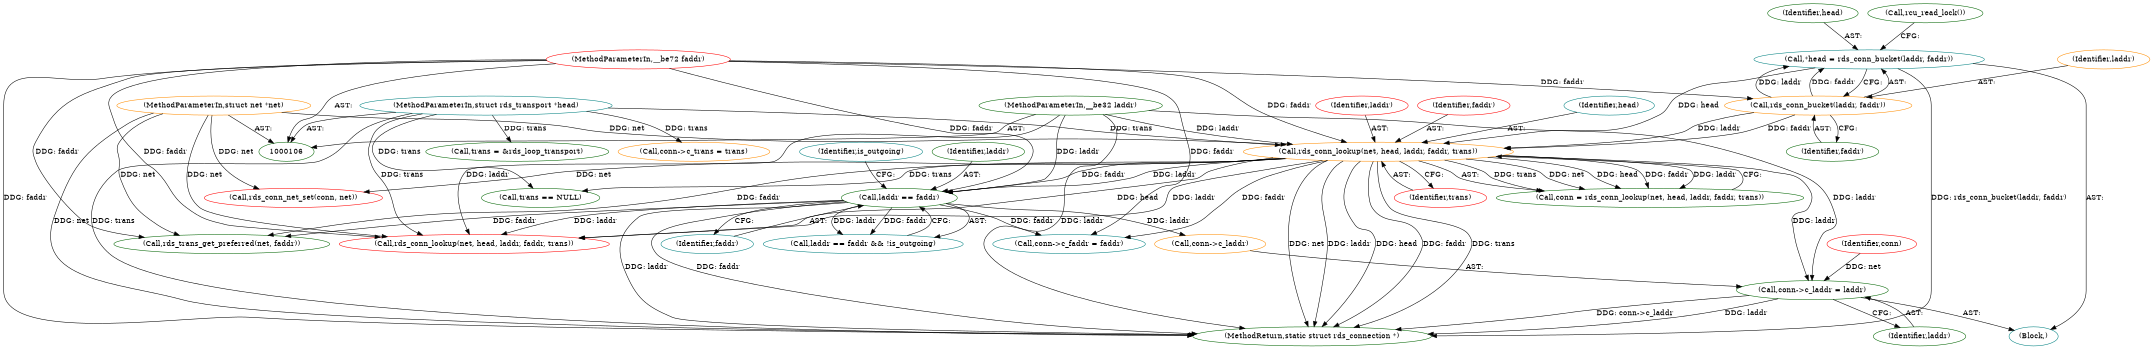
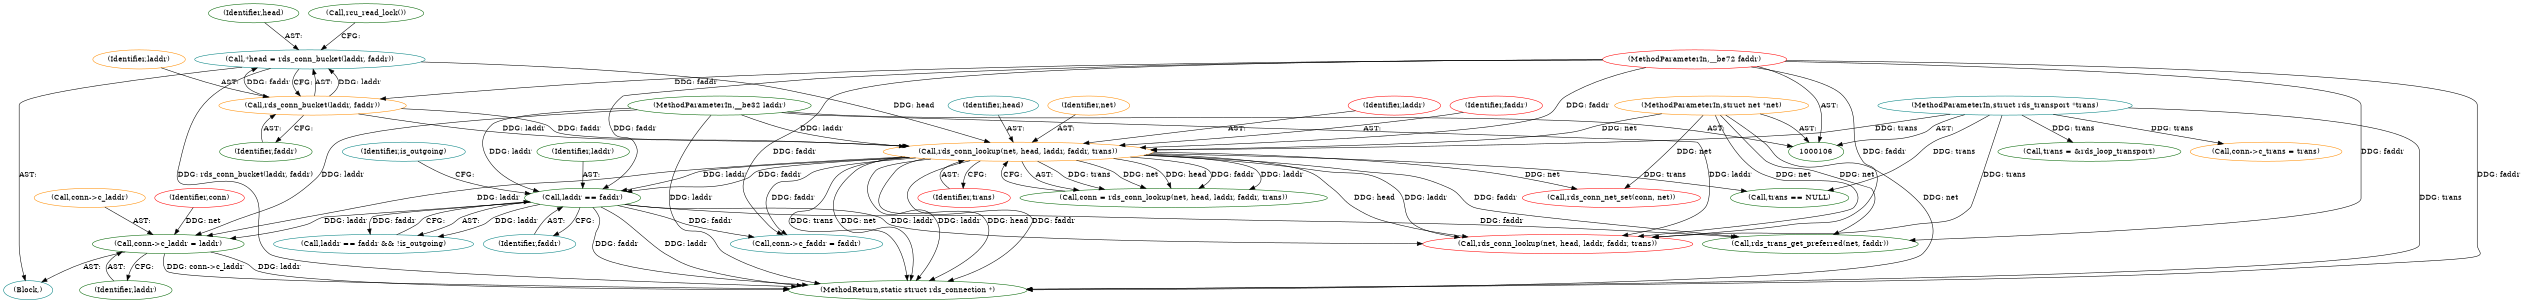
(486, 106) -> (2005, 106)
none -> (1089, 106)
(1058, 211) -> (367, 214)
